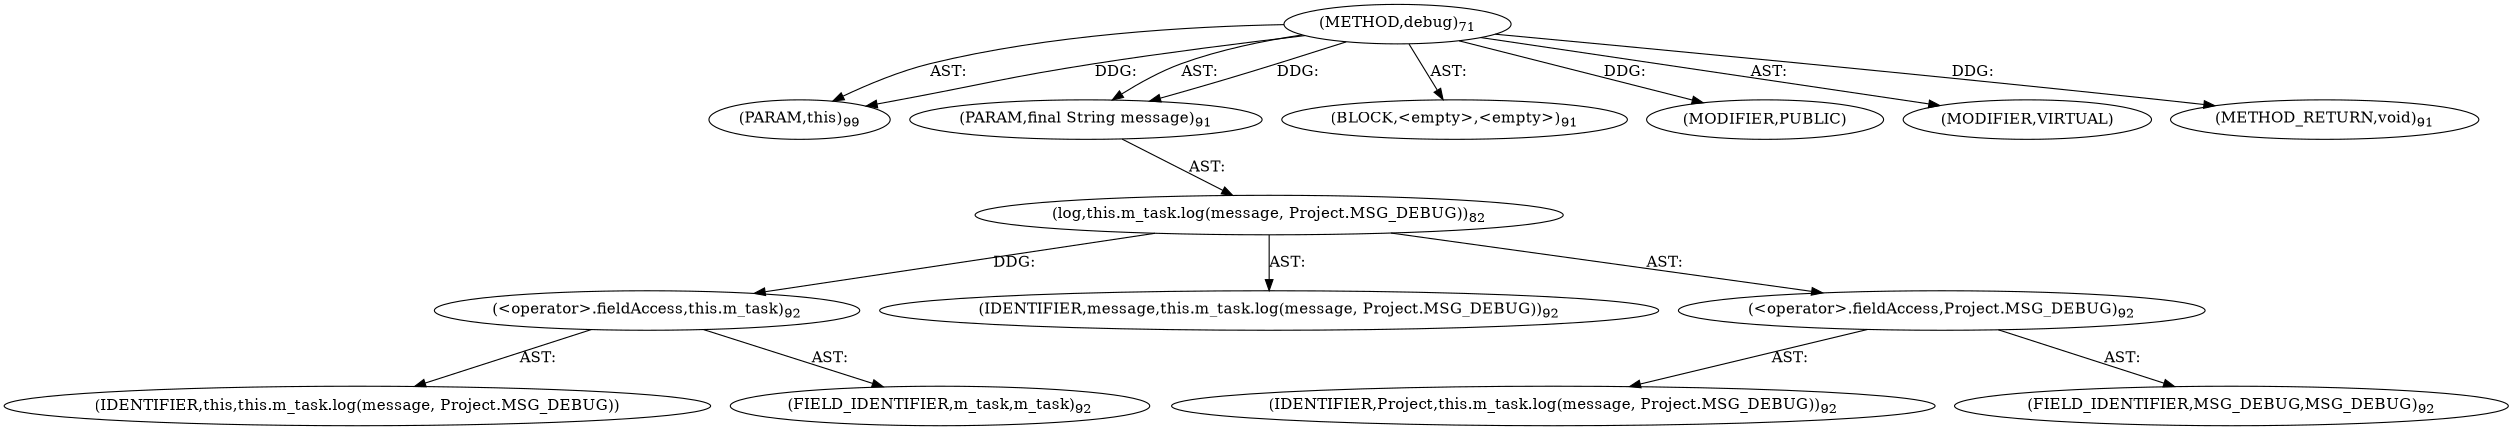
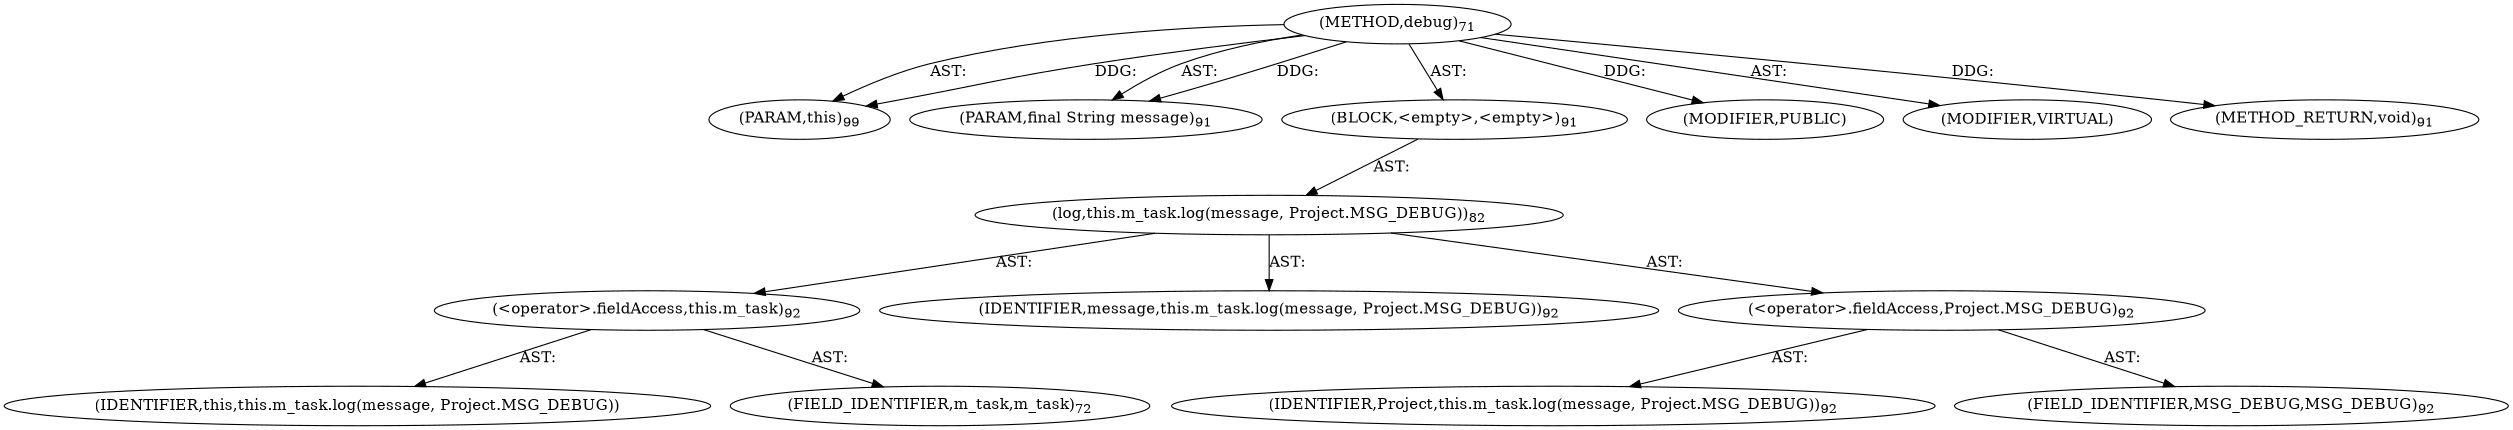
(1173, 165) -> (1367, 165)
(1017, 263) -> (1017, 263)
(1084, 404) -> (1084, 404)
